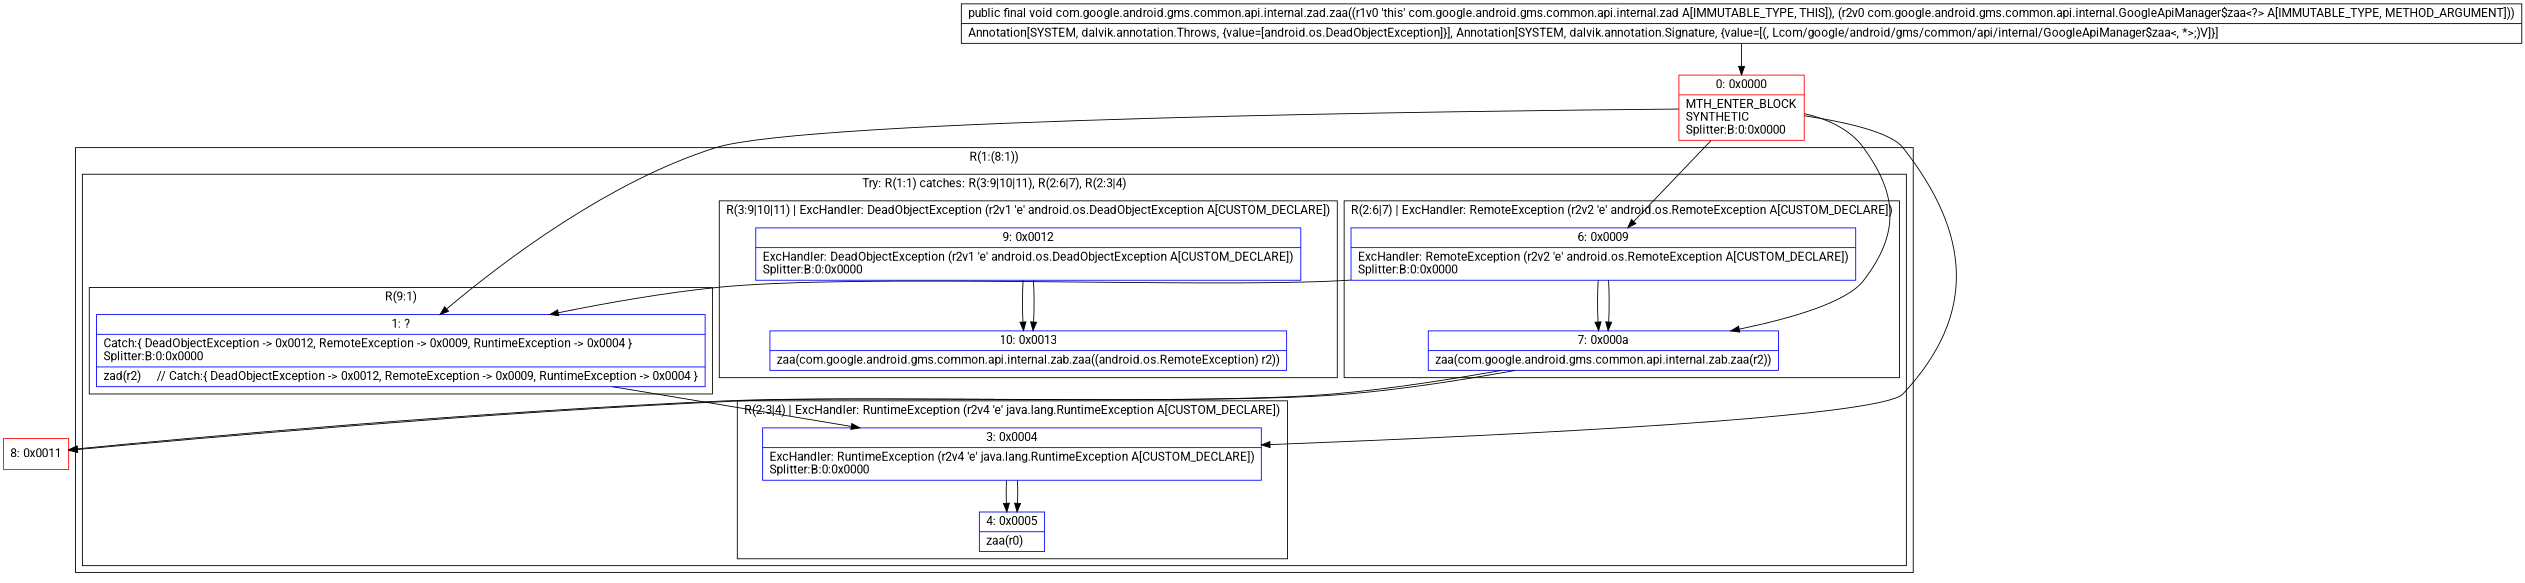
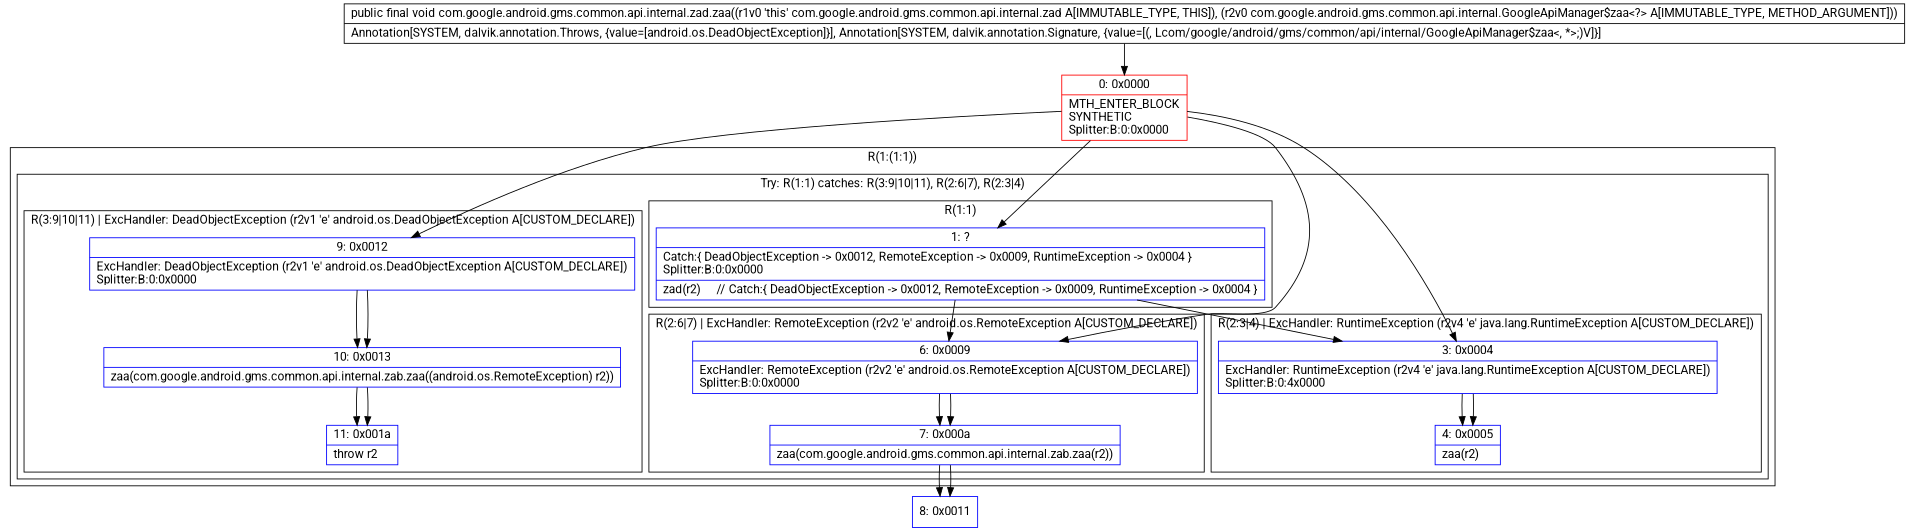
(994, 158) -> (893, 158)
(1884, 246) -> (732, 134)
(954, 281) -> (952, 319)
(401, 297) -> (960, 211)
none -> (362, 445)
(36, 454) -> (945, 512)
(820, 470) -> (1275, 383)
(1005, 541) -> (1460, 454)
